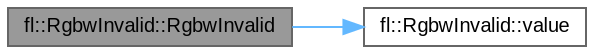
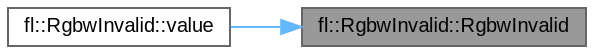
(318, 27) -> (256, 27)
